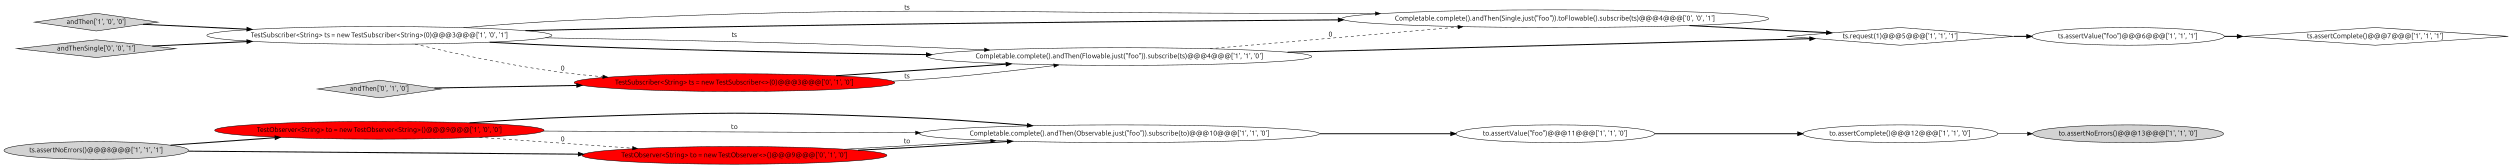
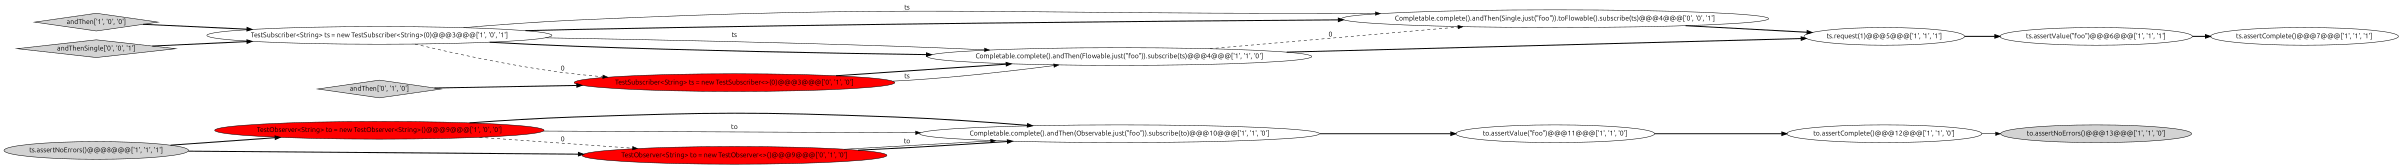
(1900, 36) -> (1884, 36)
(2375, 36) -> (2304, 36)
